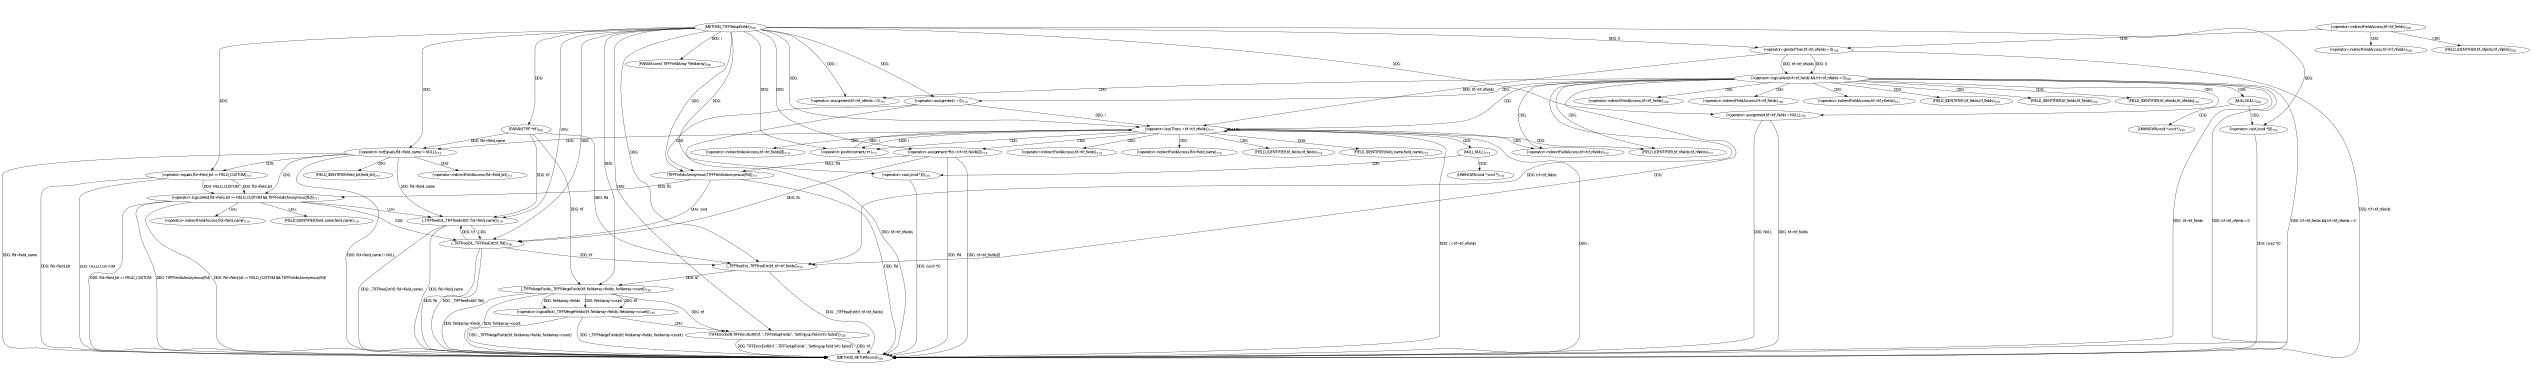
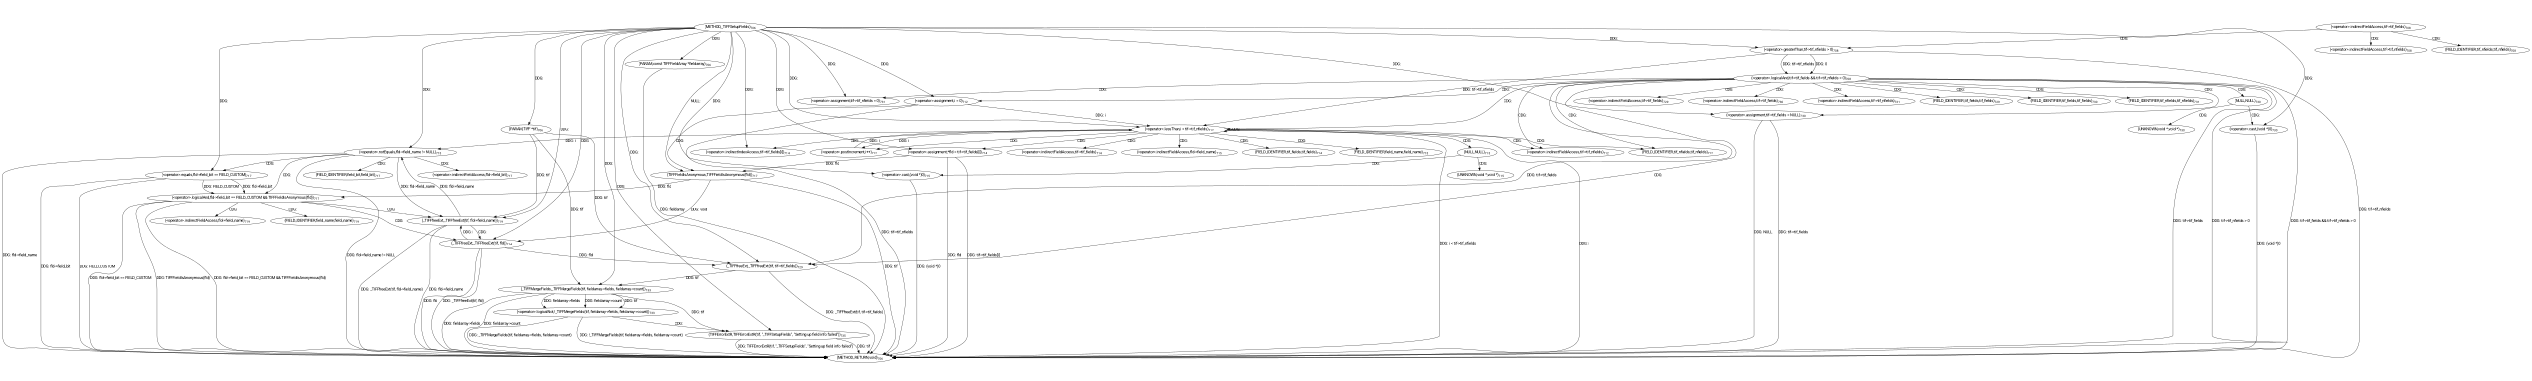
(717, 39) -> (717, 39)
(1614, 39) -> (1614, 39)
(832, 64) -> (832, 64)
(696, 101) -> (696, 101)
(761, 110) -> (745, 87)
(467, 140) -> (433, 184)
(571, 141) -> (571, 141)
(833, 164) -> (833, 164)
(601, 198) -> (601, 198)
(728, 212) -> none
none -> (728, 228)
(468, 232) -> (468, 232)
(509, 243) -> (509, 243)
(586, 255) -> (586, 255)
(891, 267) -> (891, 267)
